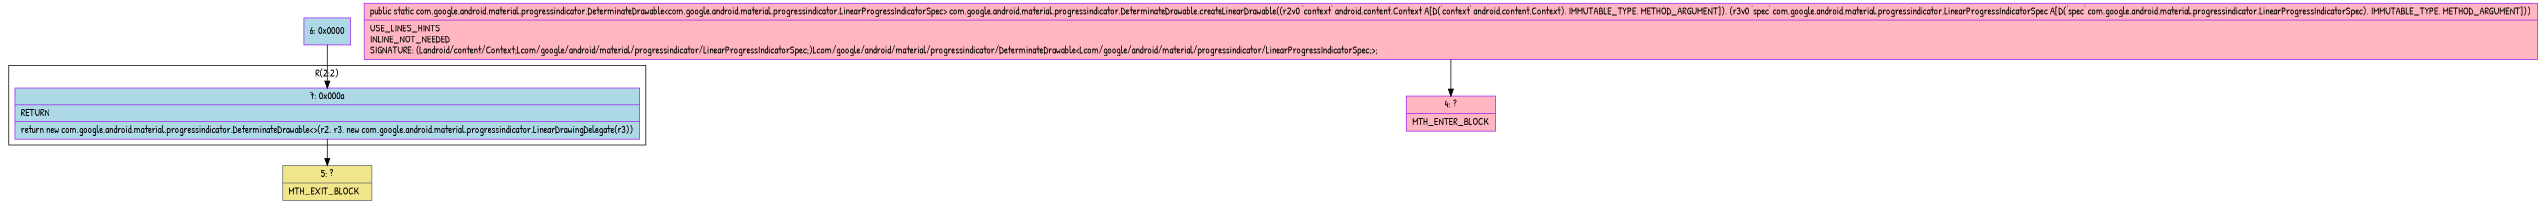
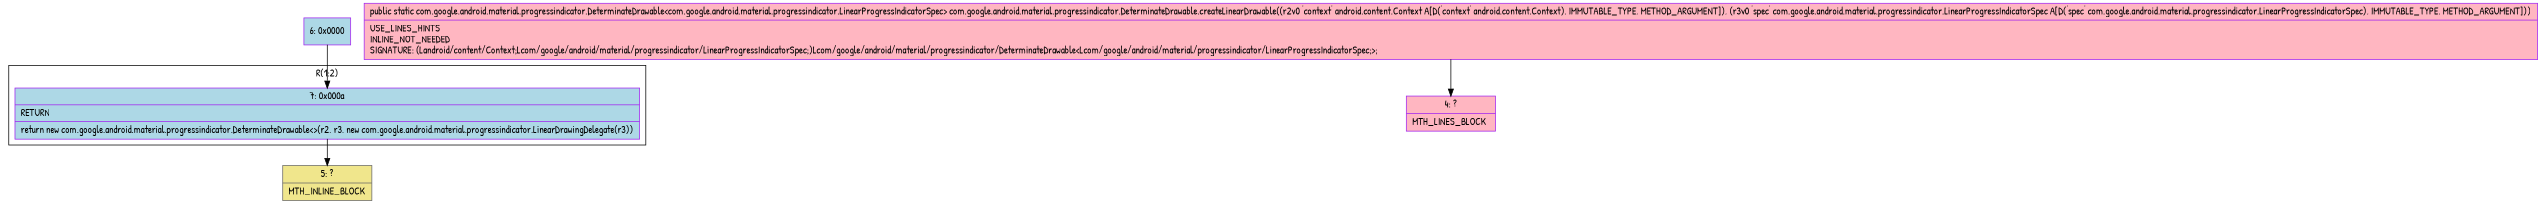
(327, 74) -> (327, 74)
(1451, 122) -> (1449, 122)
(324, 191) -> (327, 191)
